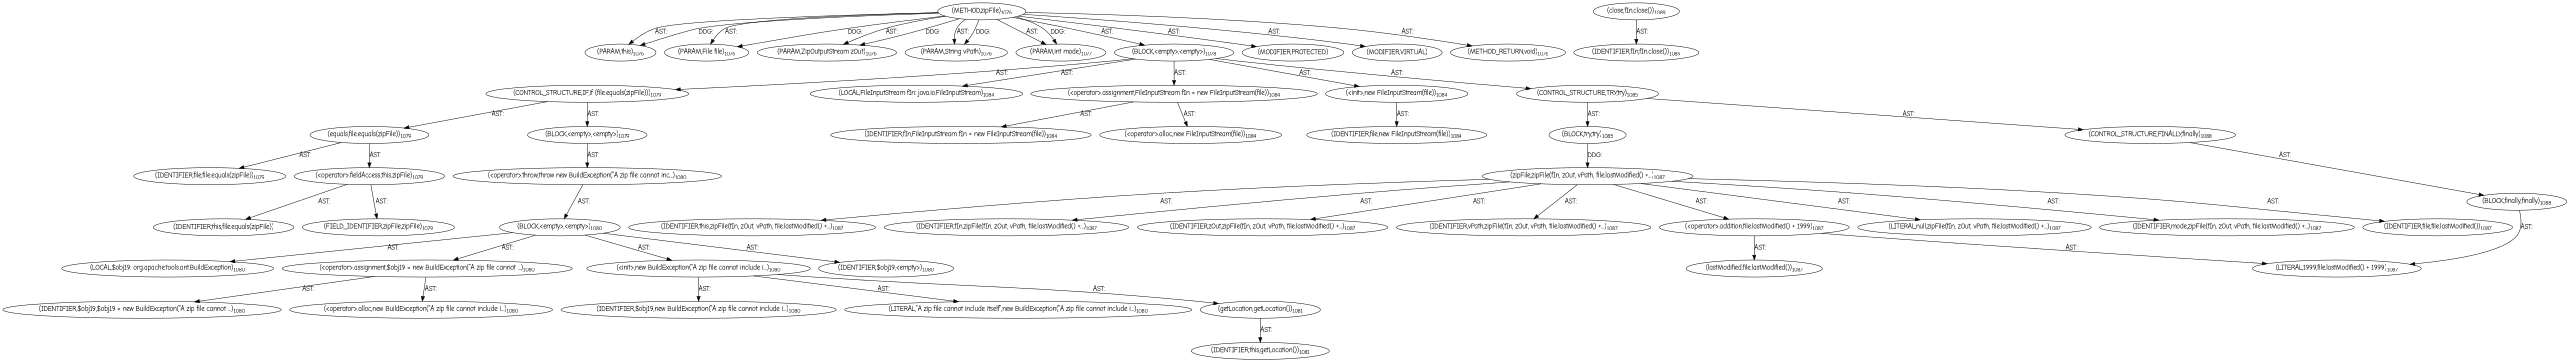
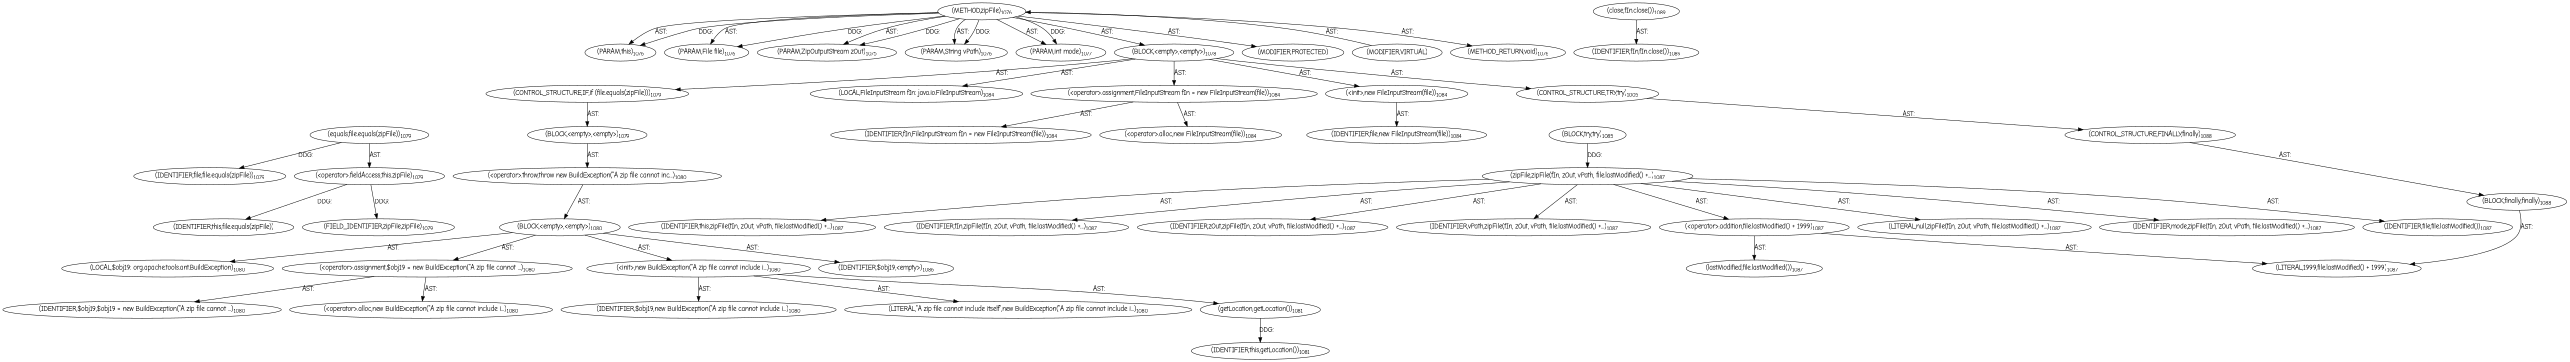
(1192, 27) -> (1253, 25)
(871, 52) -> (871, 52)
(1633, 93) -> (1633, 93)
(1588, 112) -> none
(478, 114) -> none
(307, 156) -> (307, 156)
(326, 202) -> (326, 202)
(383, 202) -> (383, 202)
(928, 268) -> (928, 268)
(1268, 330) -> (1268, 330)
